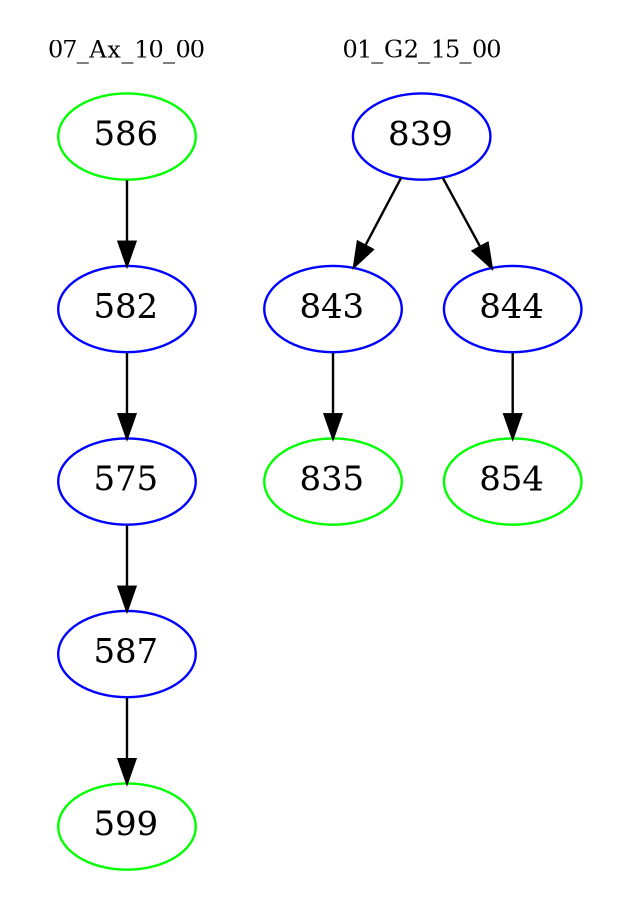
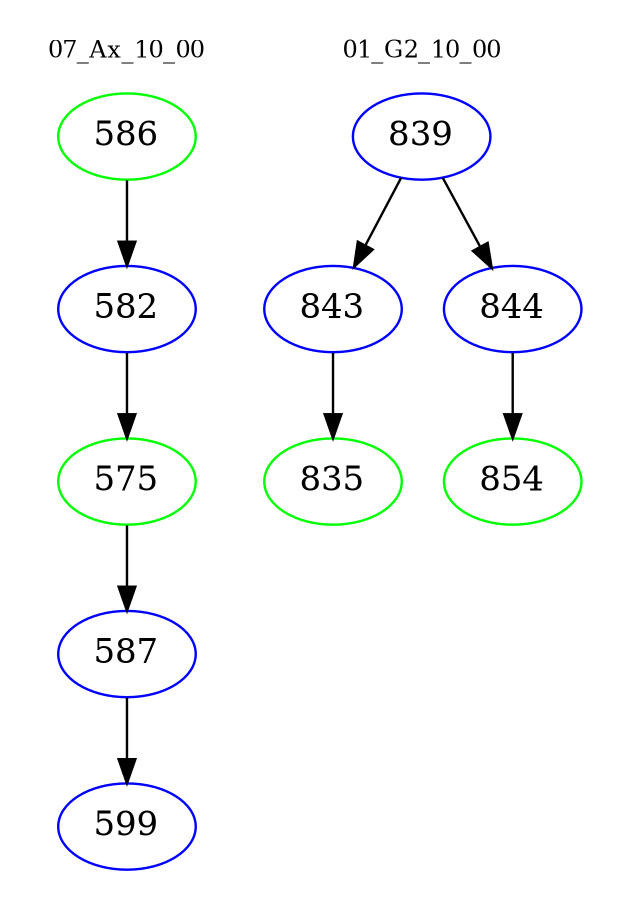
(423, 52) -> (423, 52)
(127, 482) -> (127, 482)
(127, 827) -> (127, 827)
